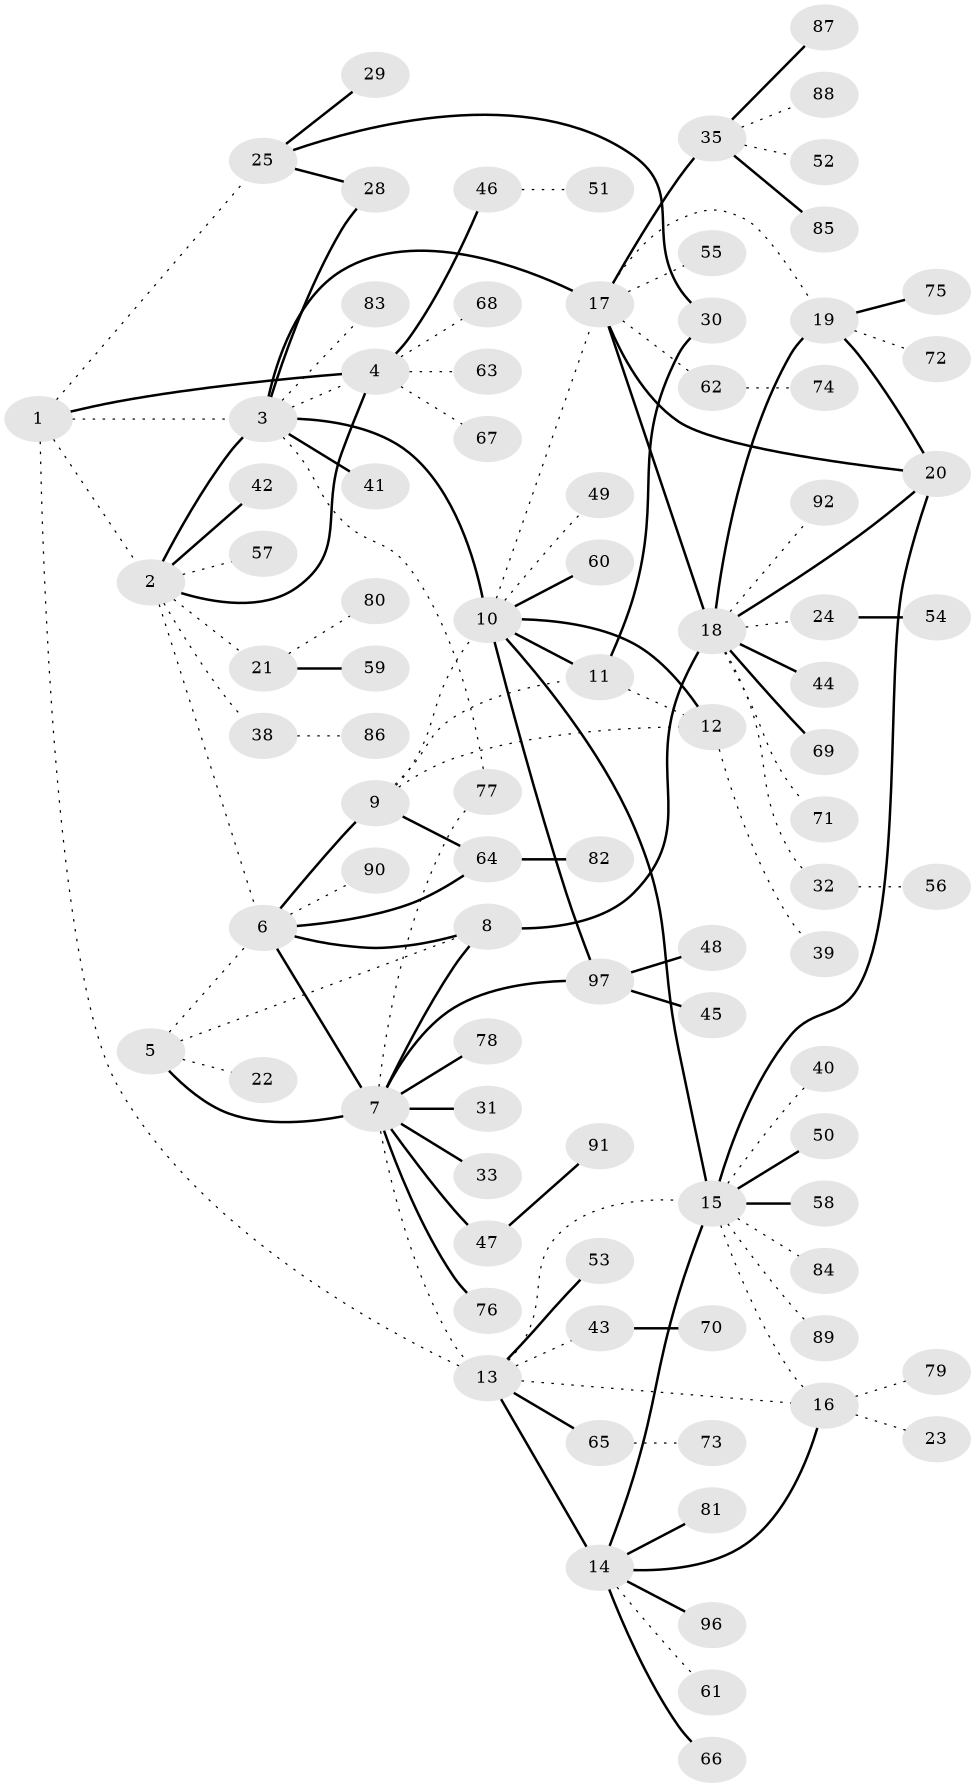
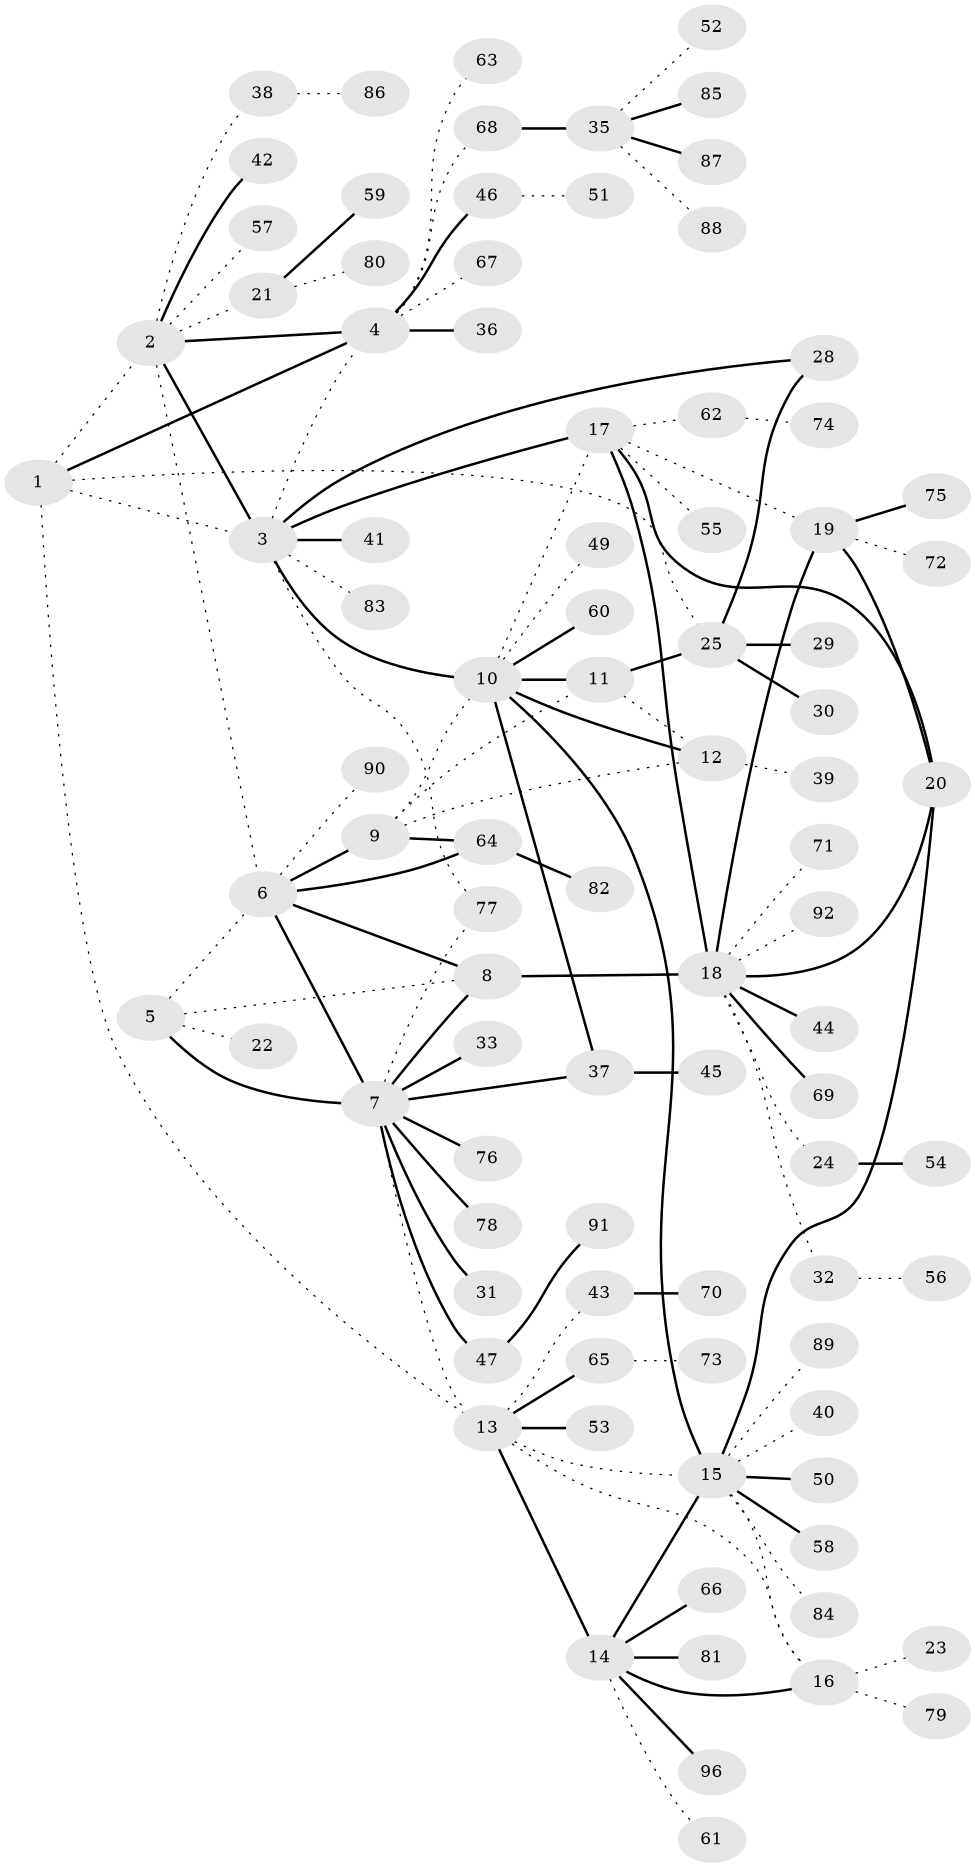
(651, 219) -> (544, 128)
none -> (488, 331)
(648, 495) -> (653, 663)
(712, 948) -> none
(600, 982) -> (600, 1073)
